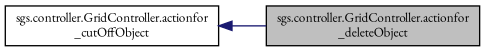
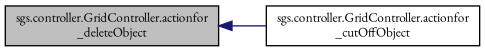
(249, 26) -> (249, 26)
